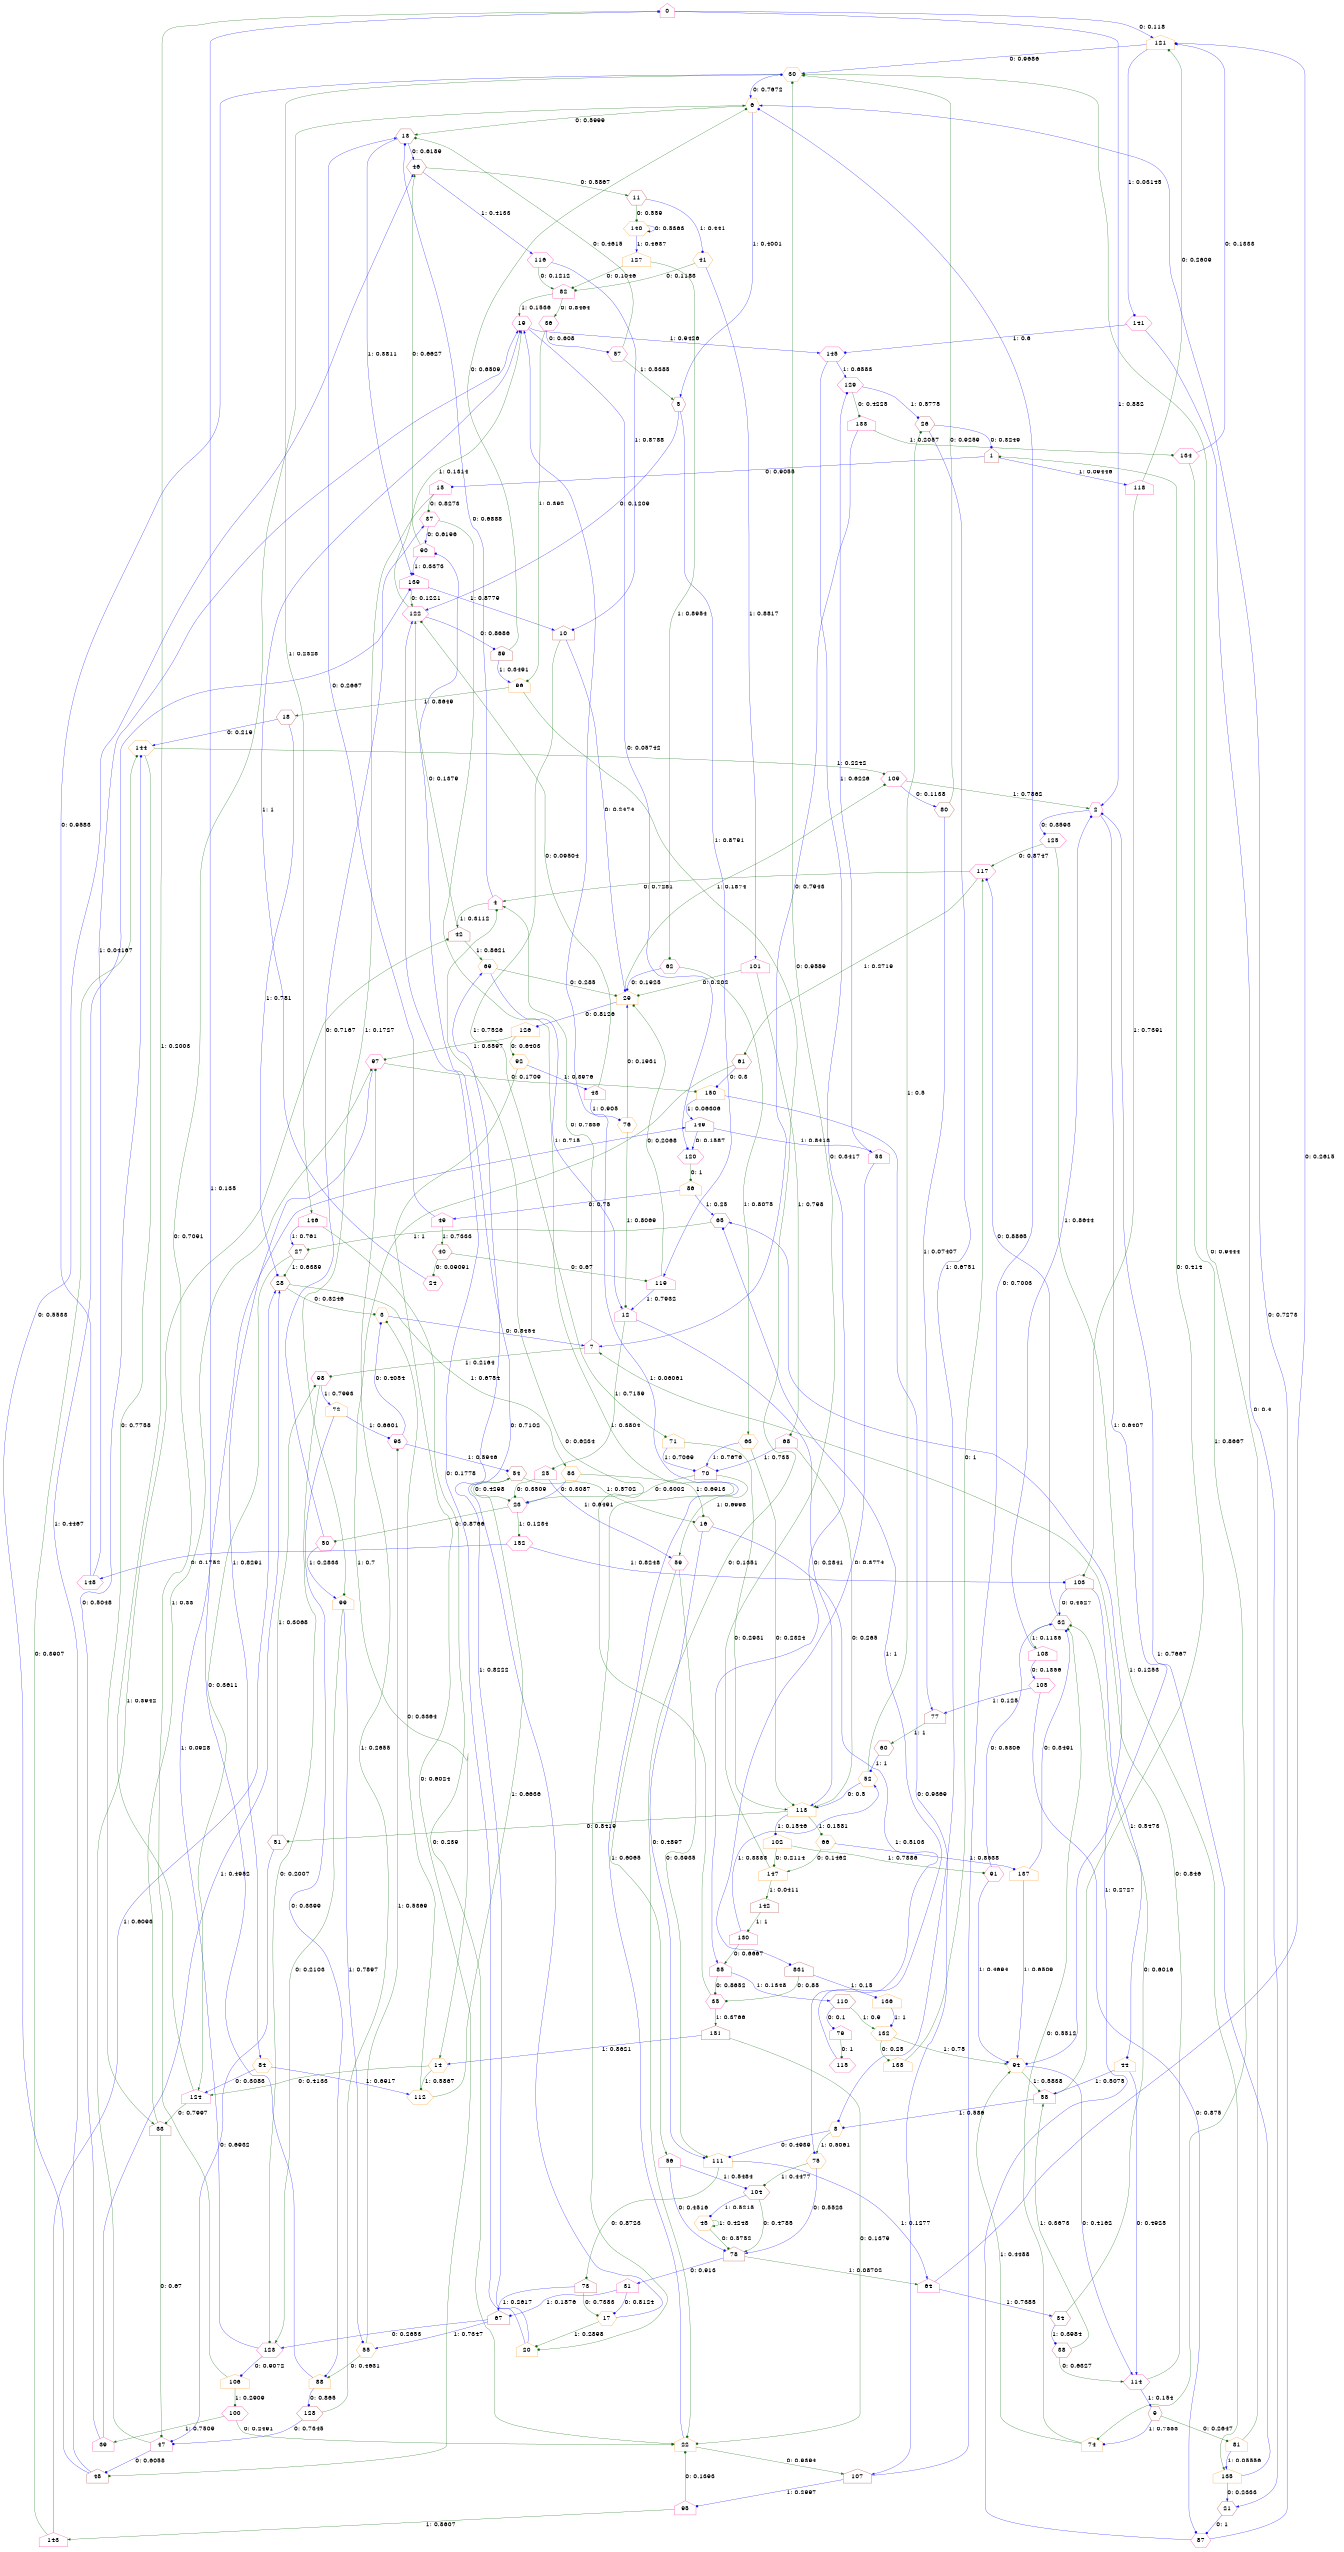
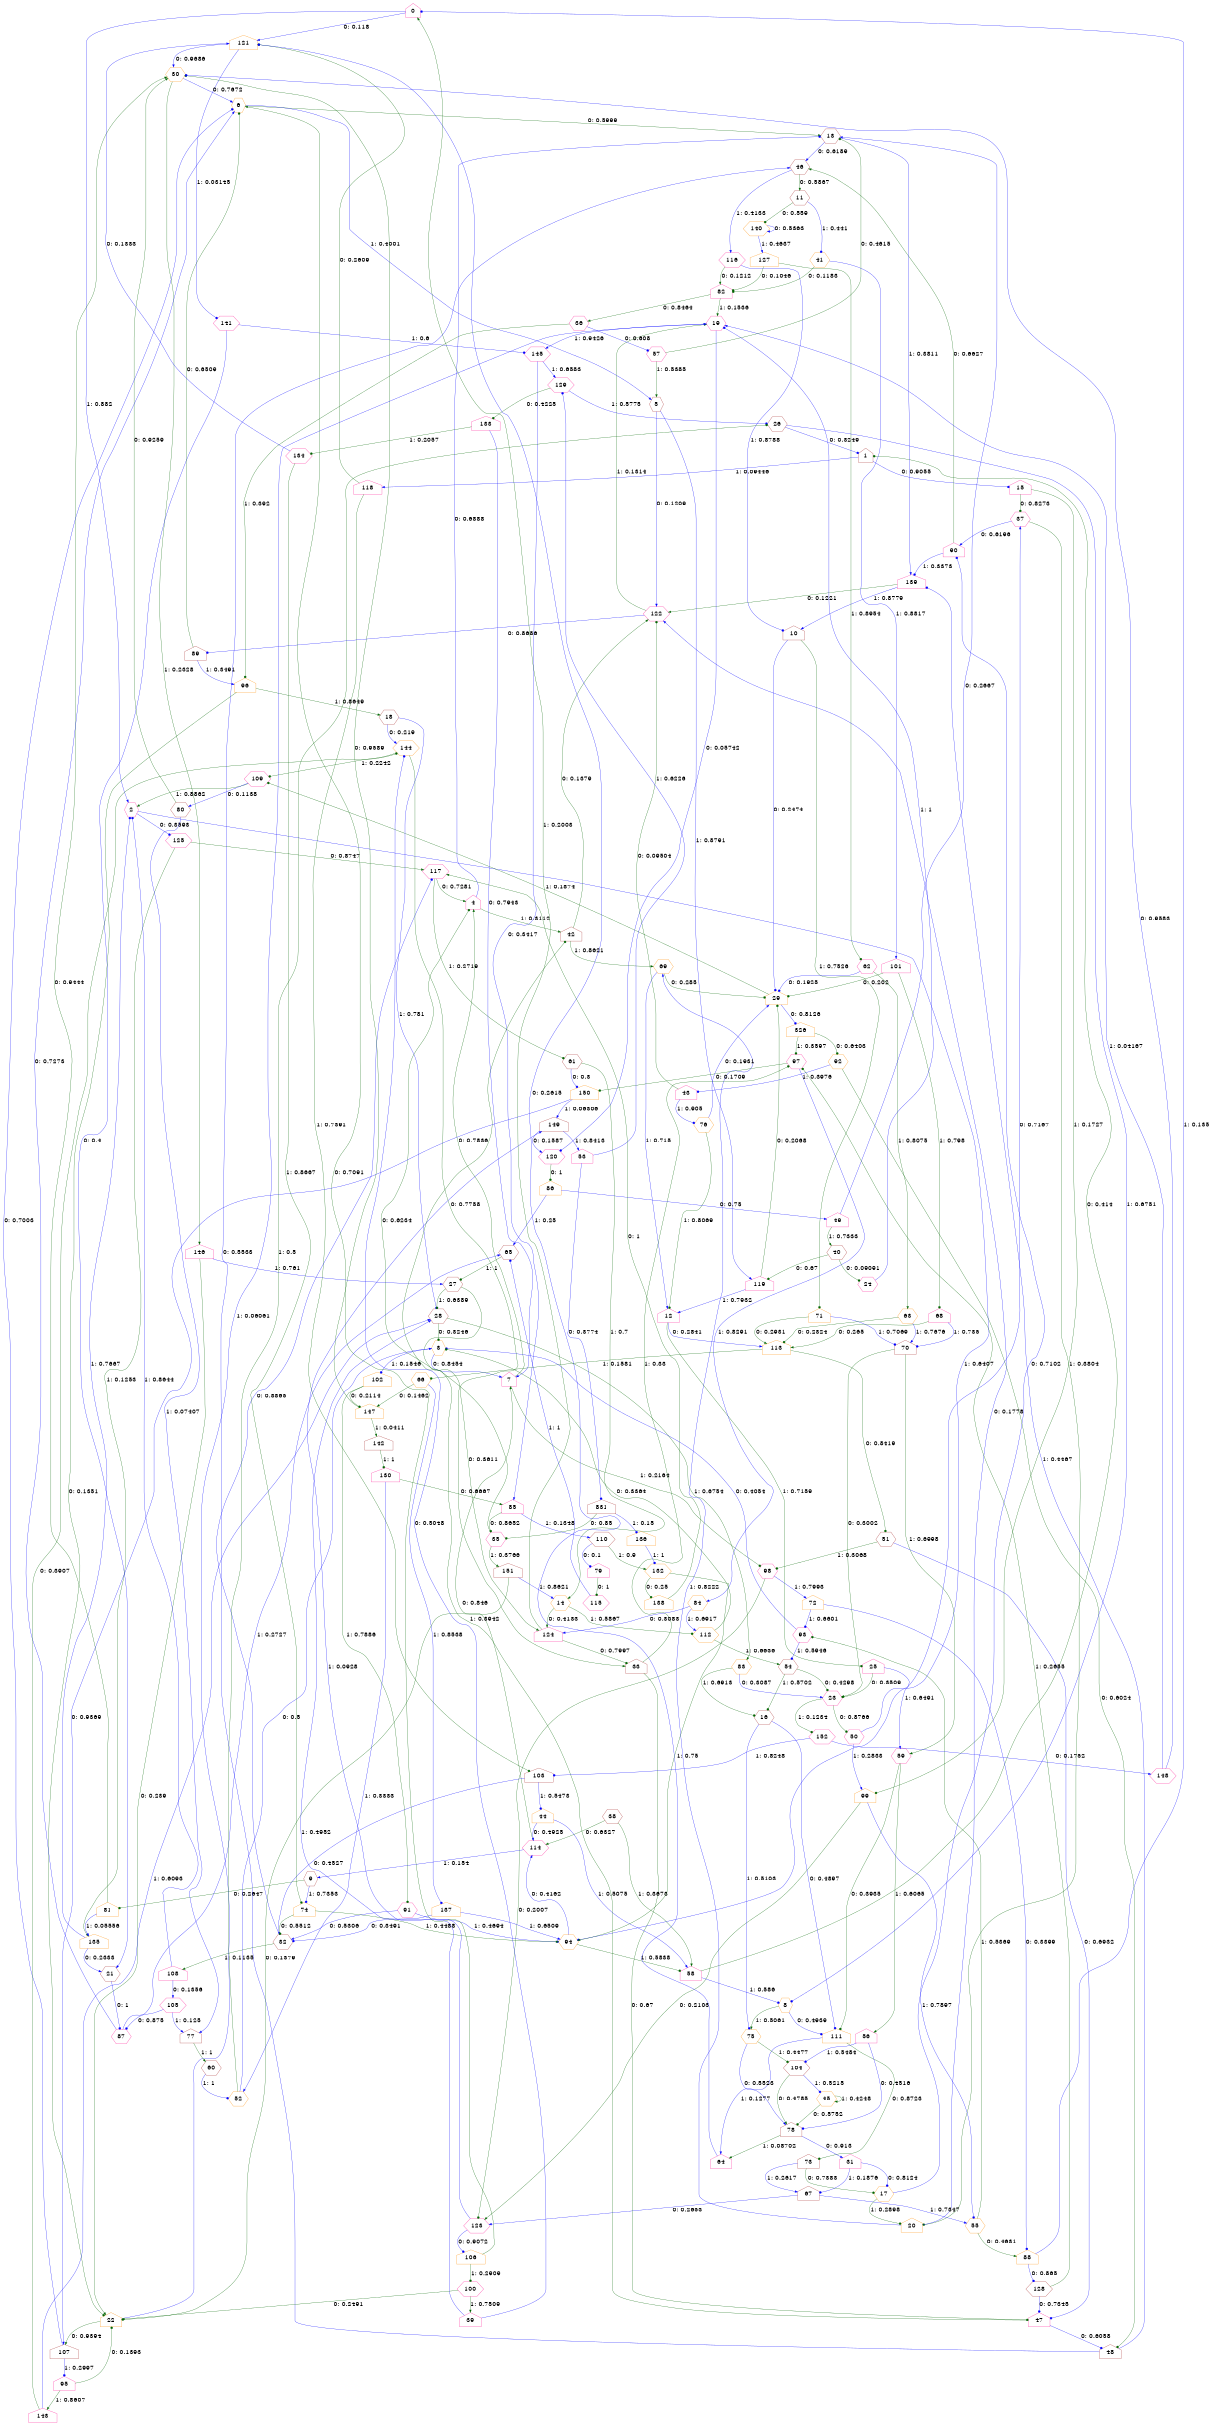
(1031, 794) -> (194, 794)
(525, 1030) -> (801, 1030)
(841, 1798) -> (299, 1697)
(778, 1822) -> (404, 1354)
(1061, 2318) -> none
